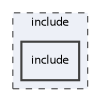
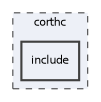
(50, 23) -> (50, 23)
